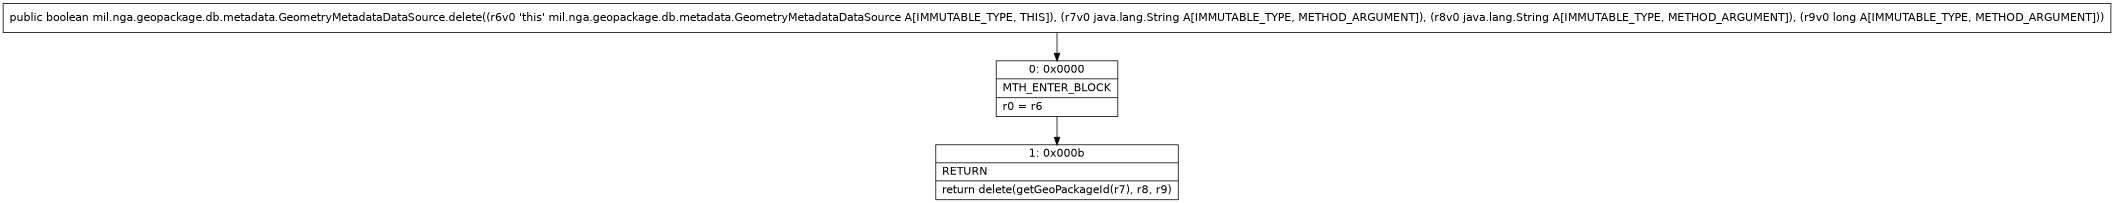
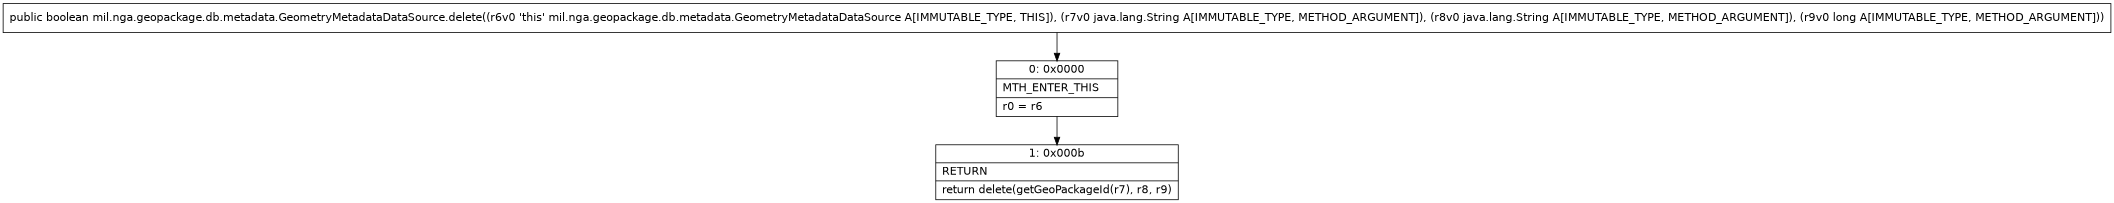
(1057, 88) -> (1051, 88)
